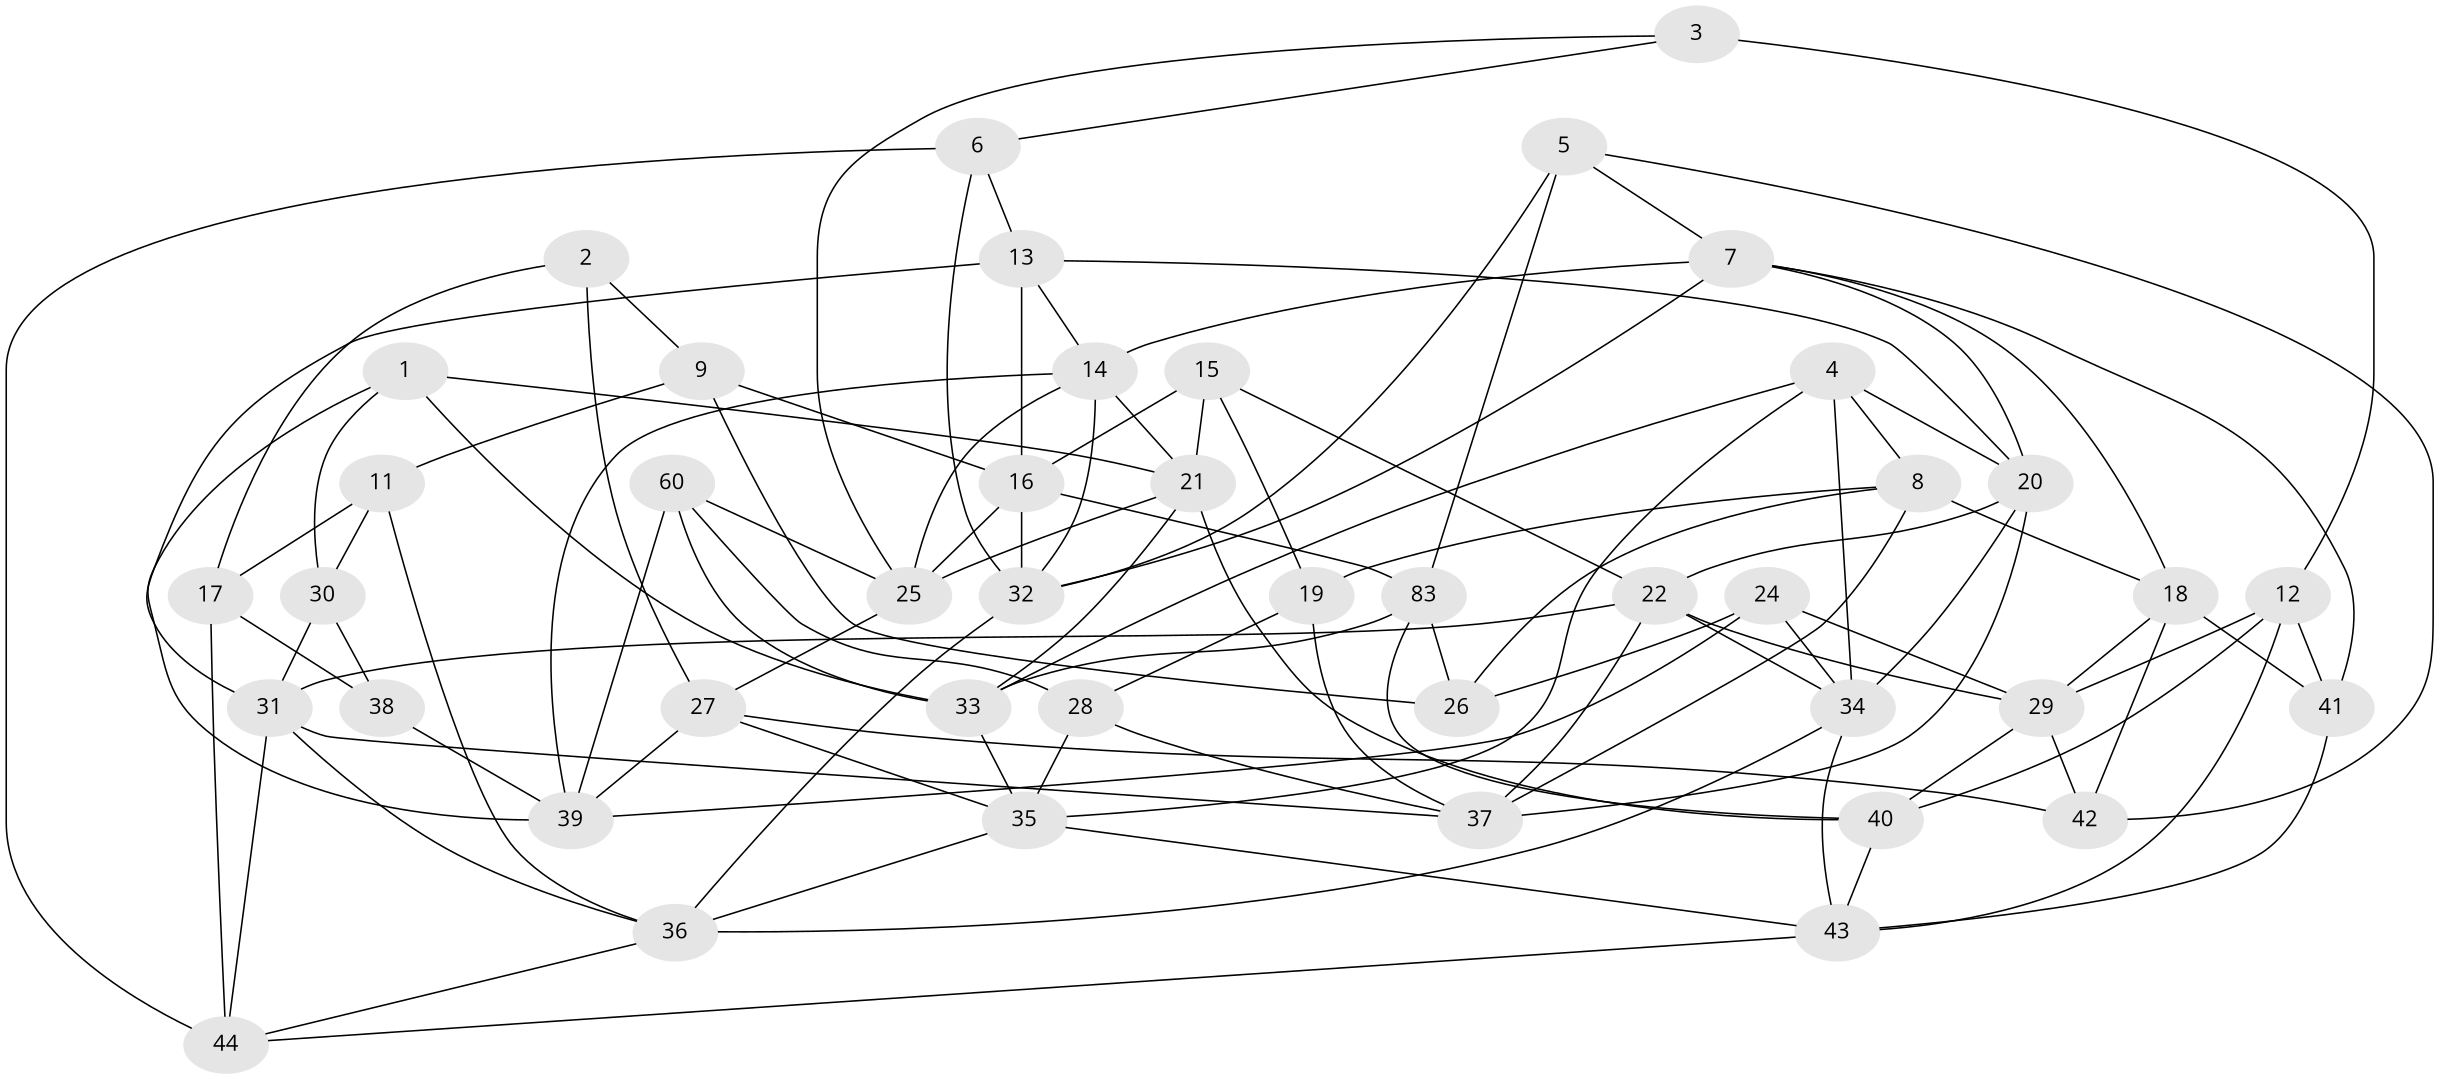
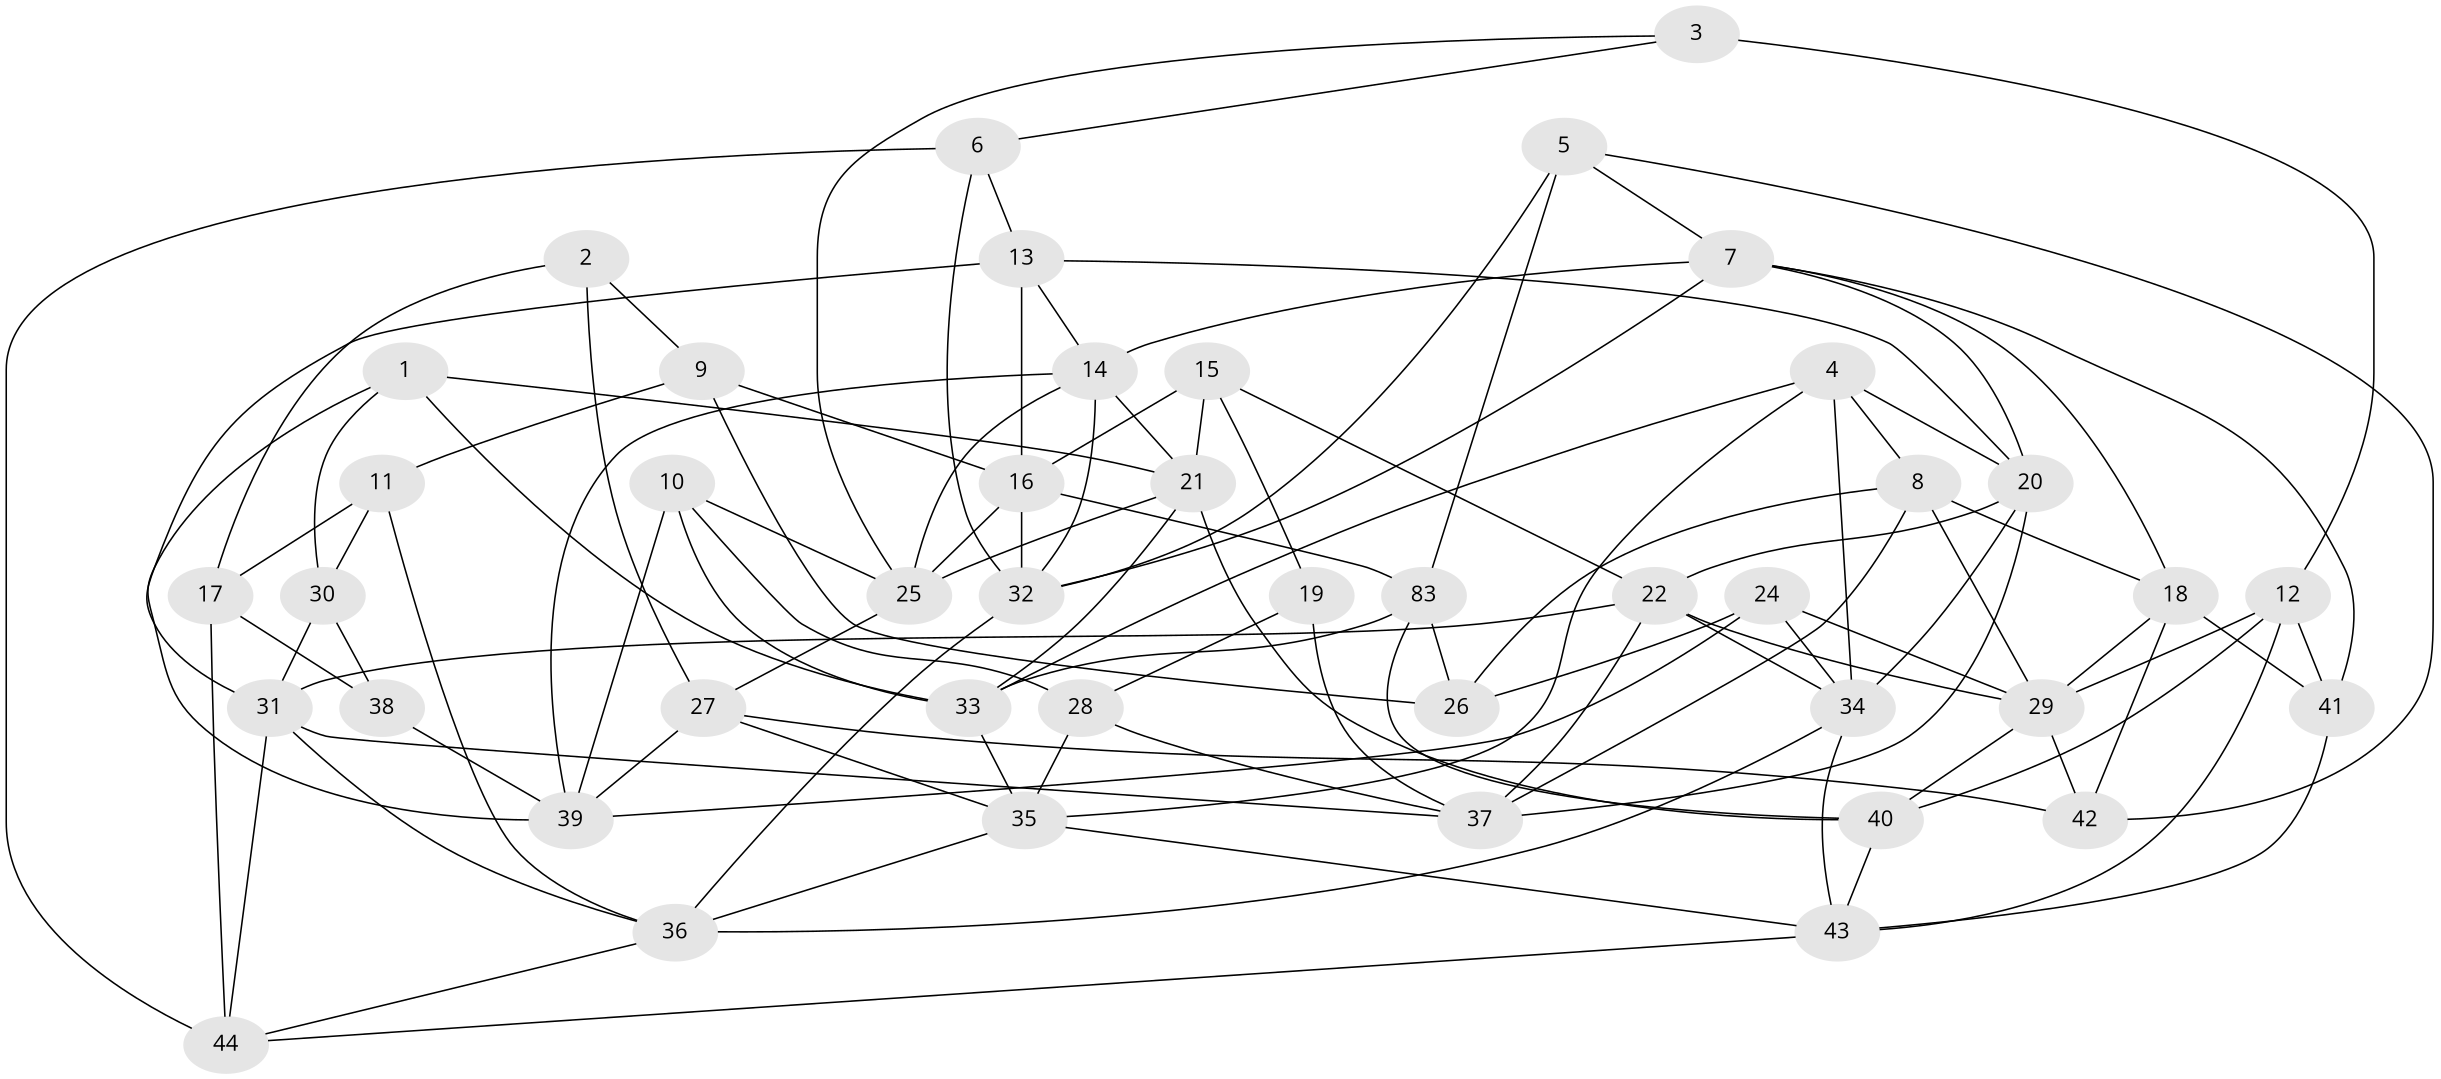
(672, 484) -> (672, 484)
(1607, 516) -> (1980, 596)
